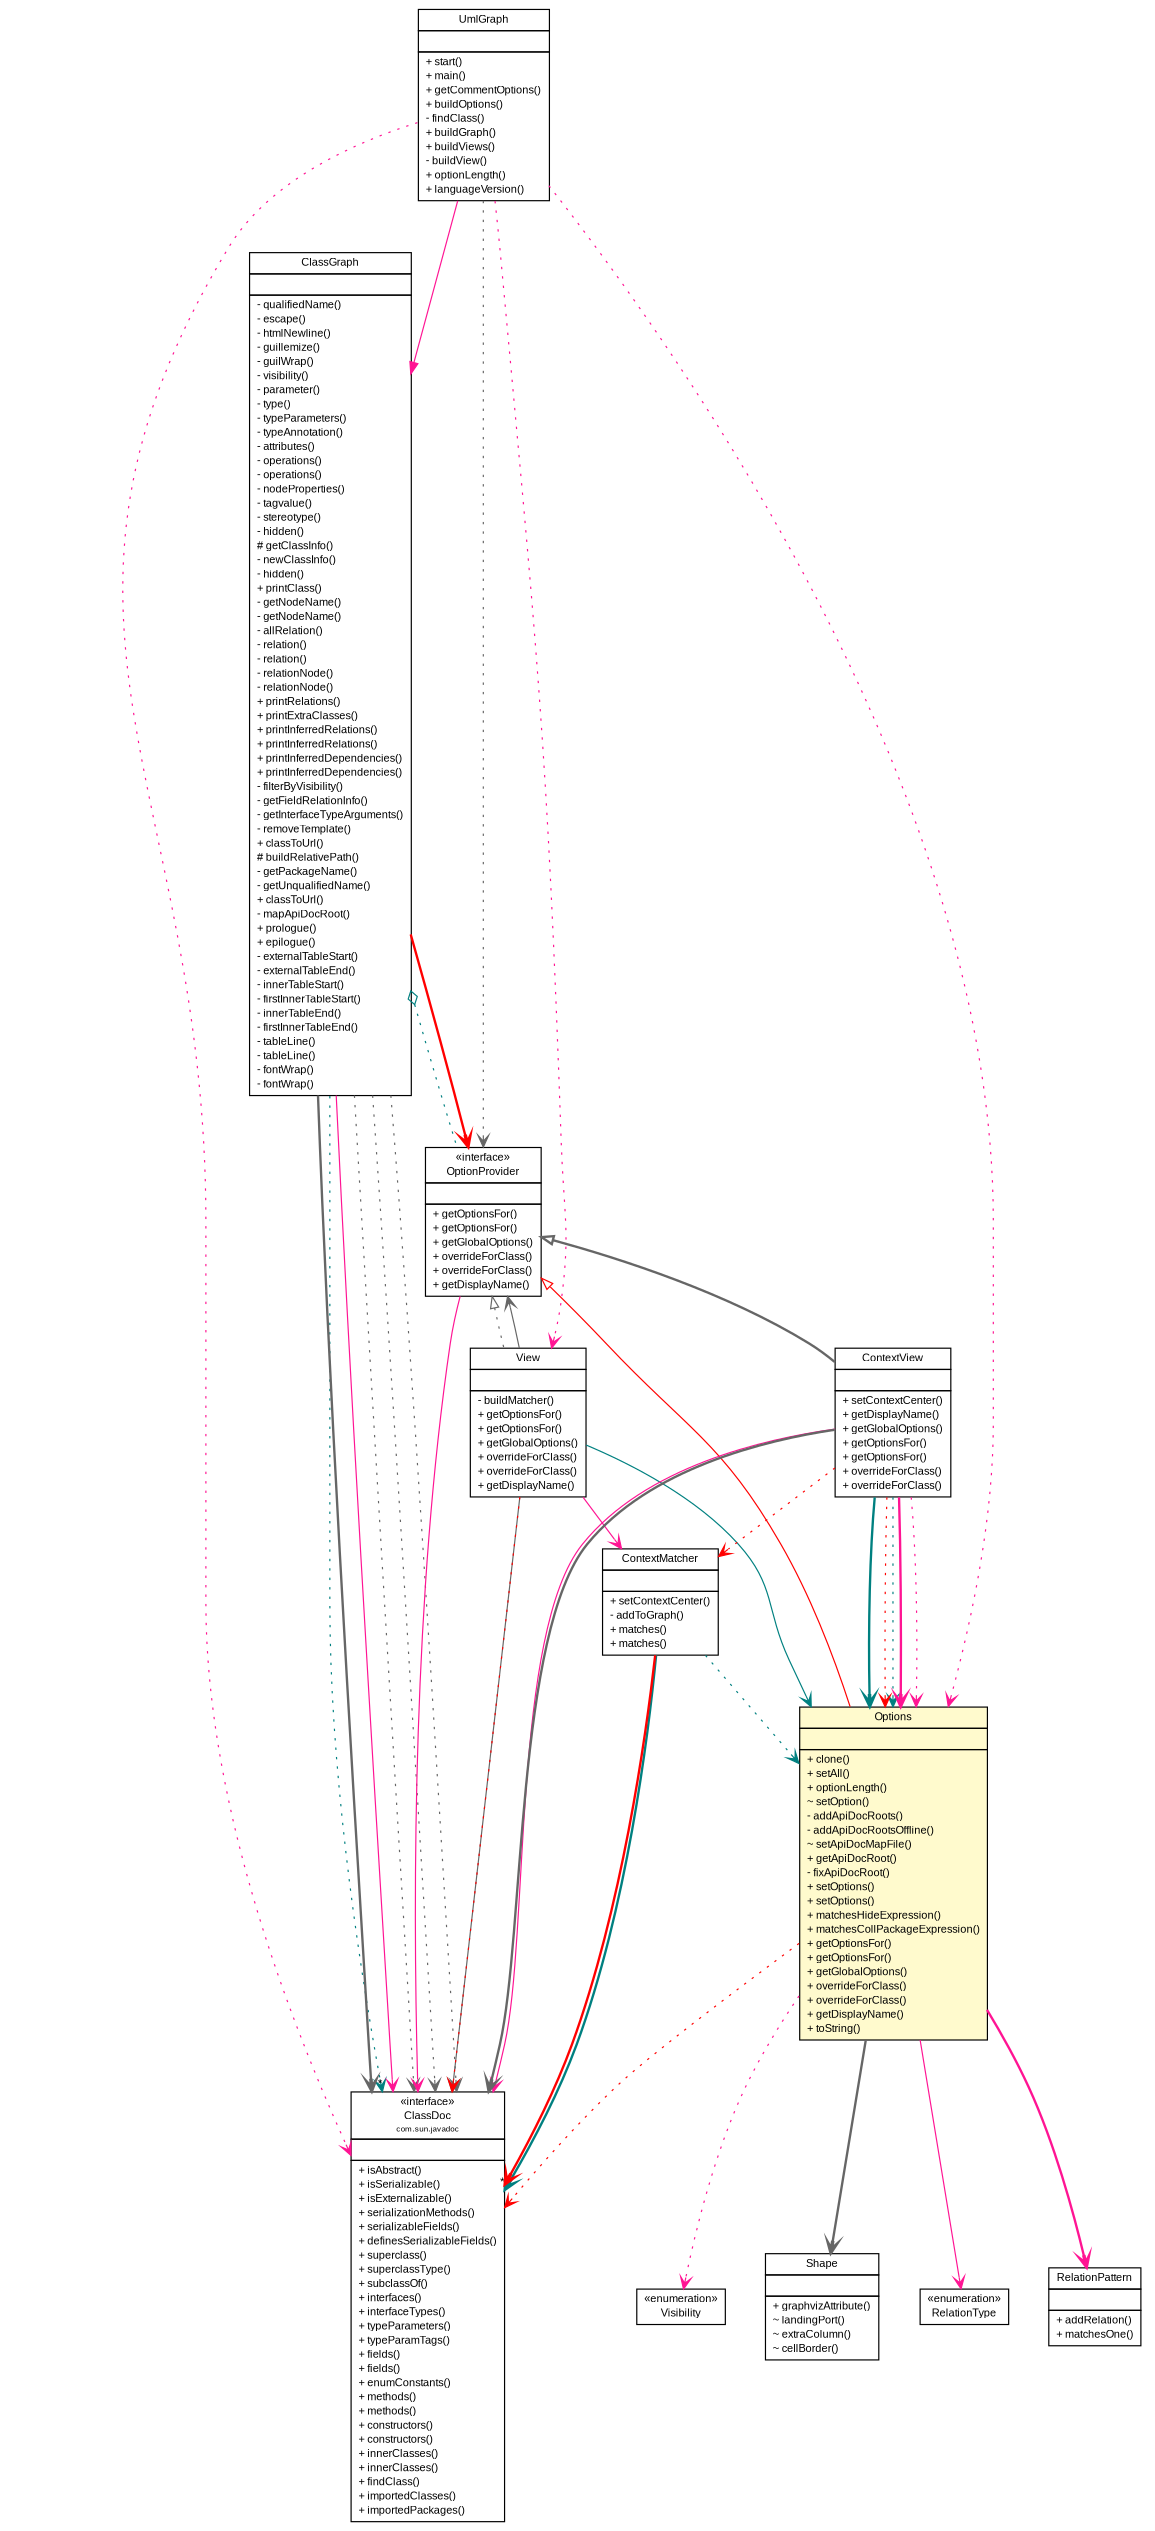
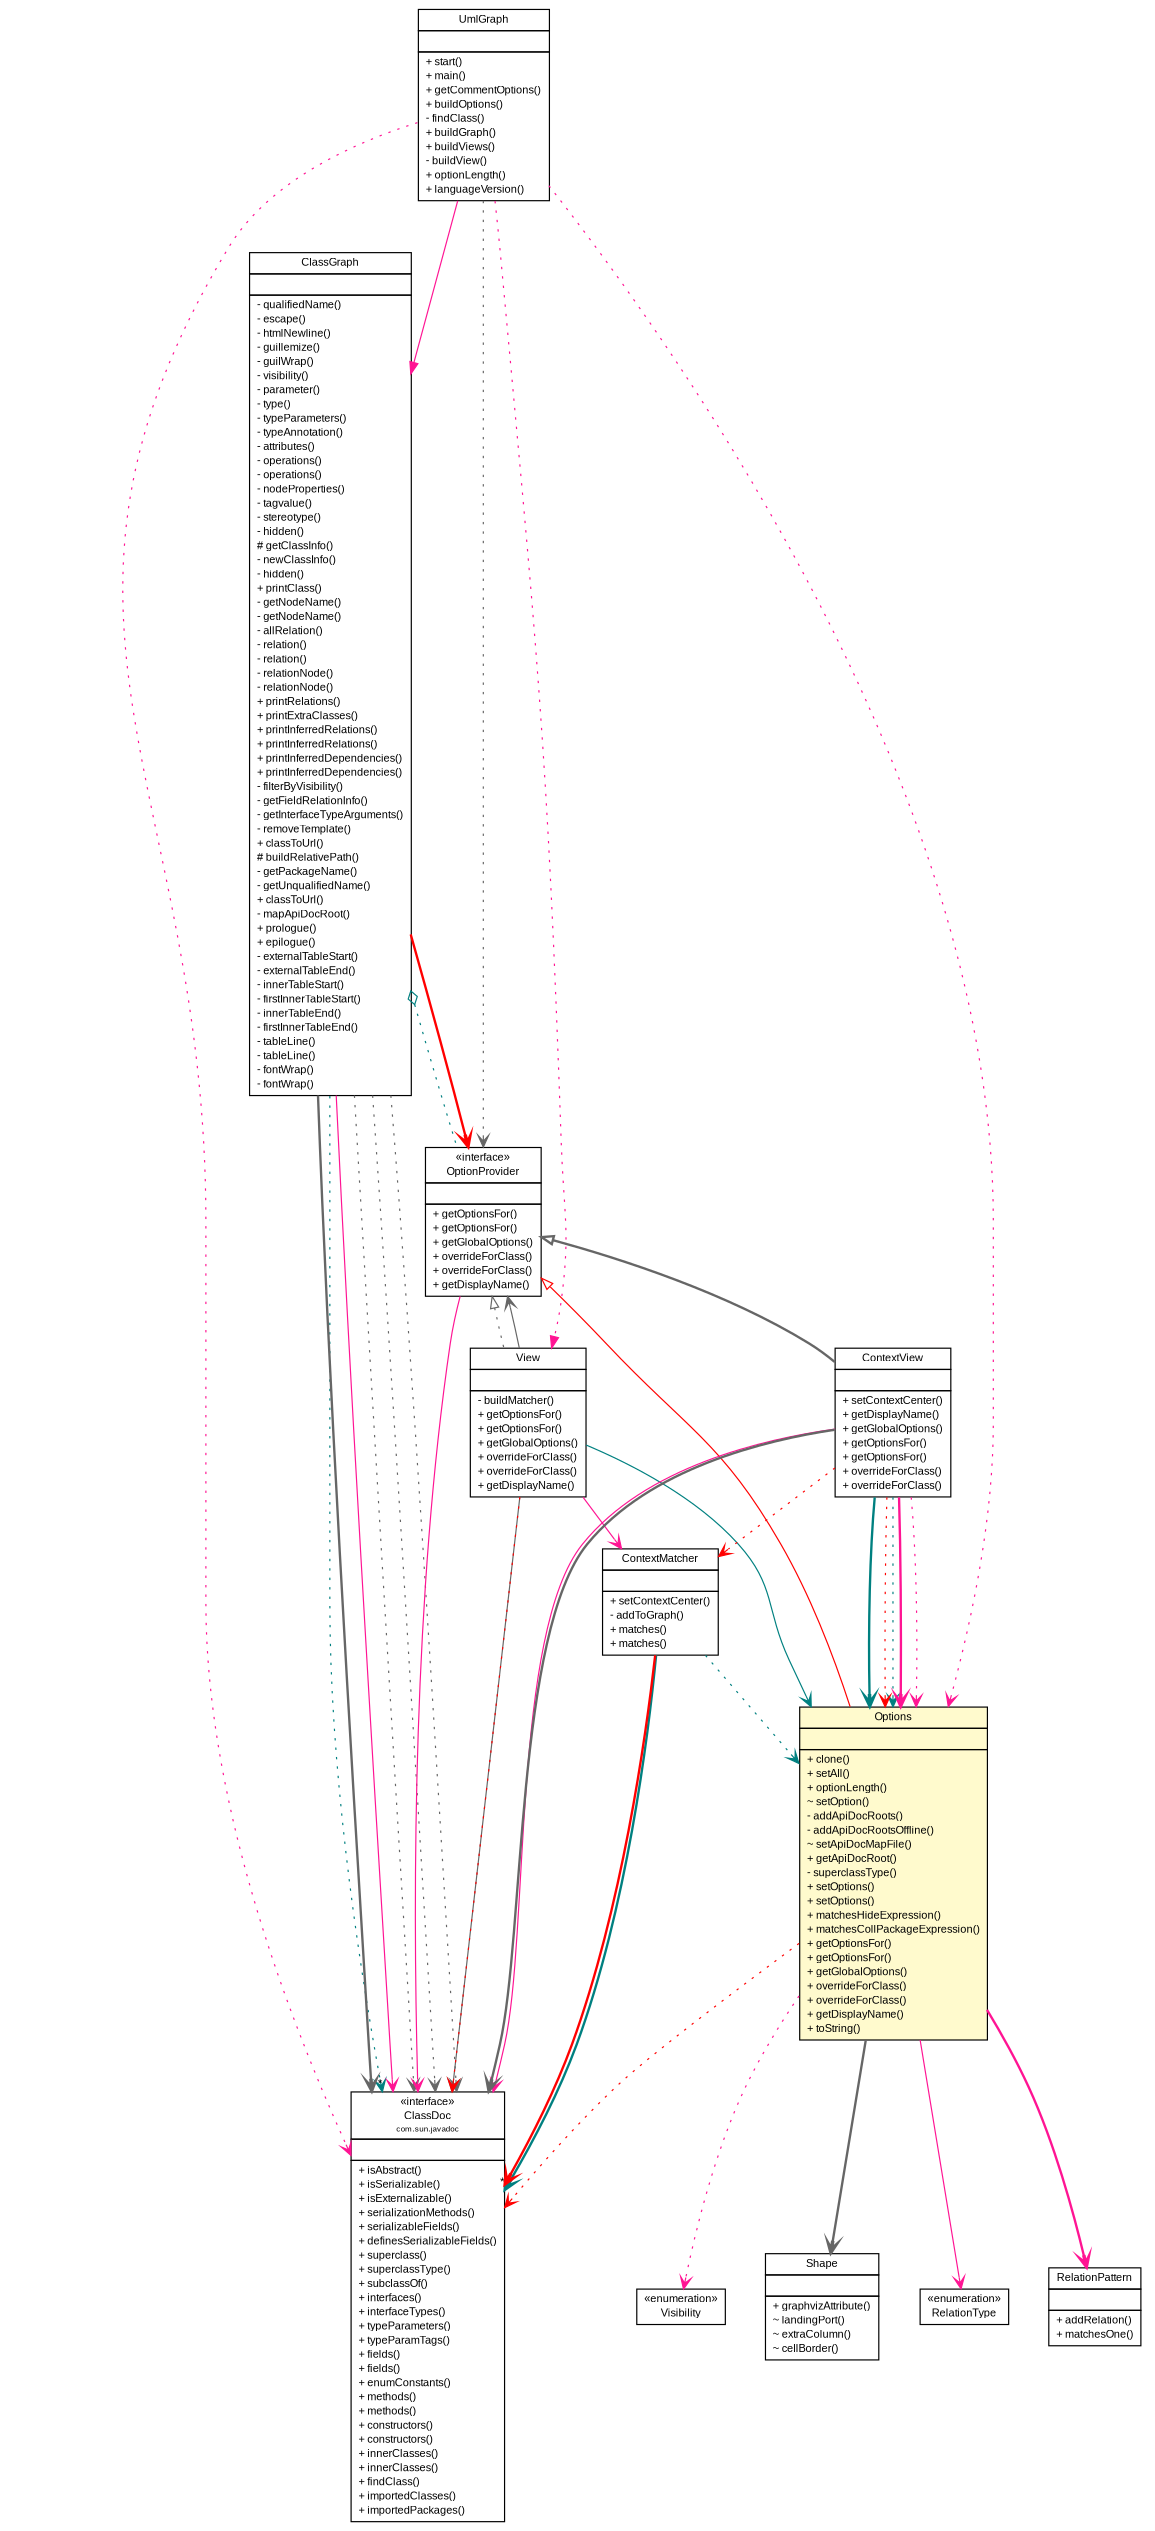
(544, 768) -> (544, 768)
(849, 1873) -> (852, 1873)
